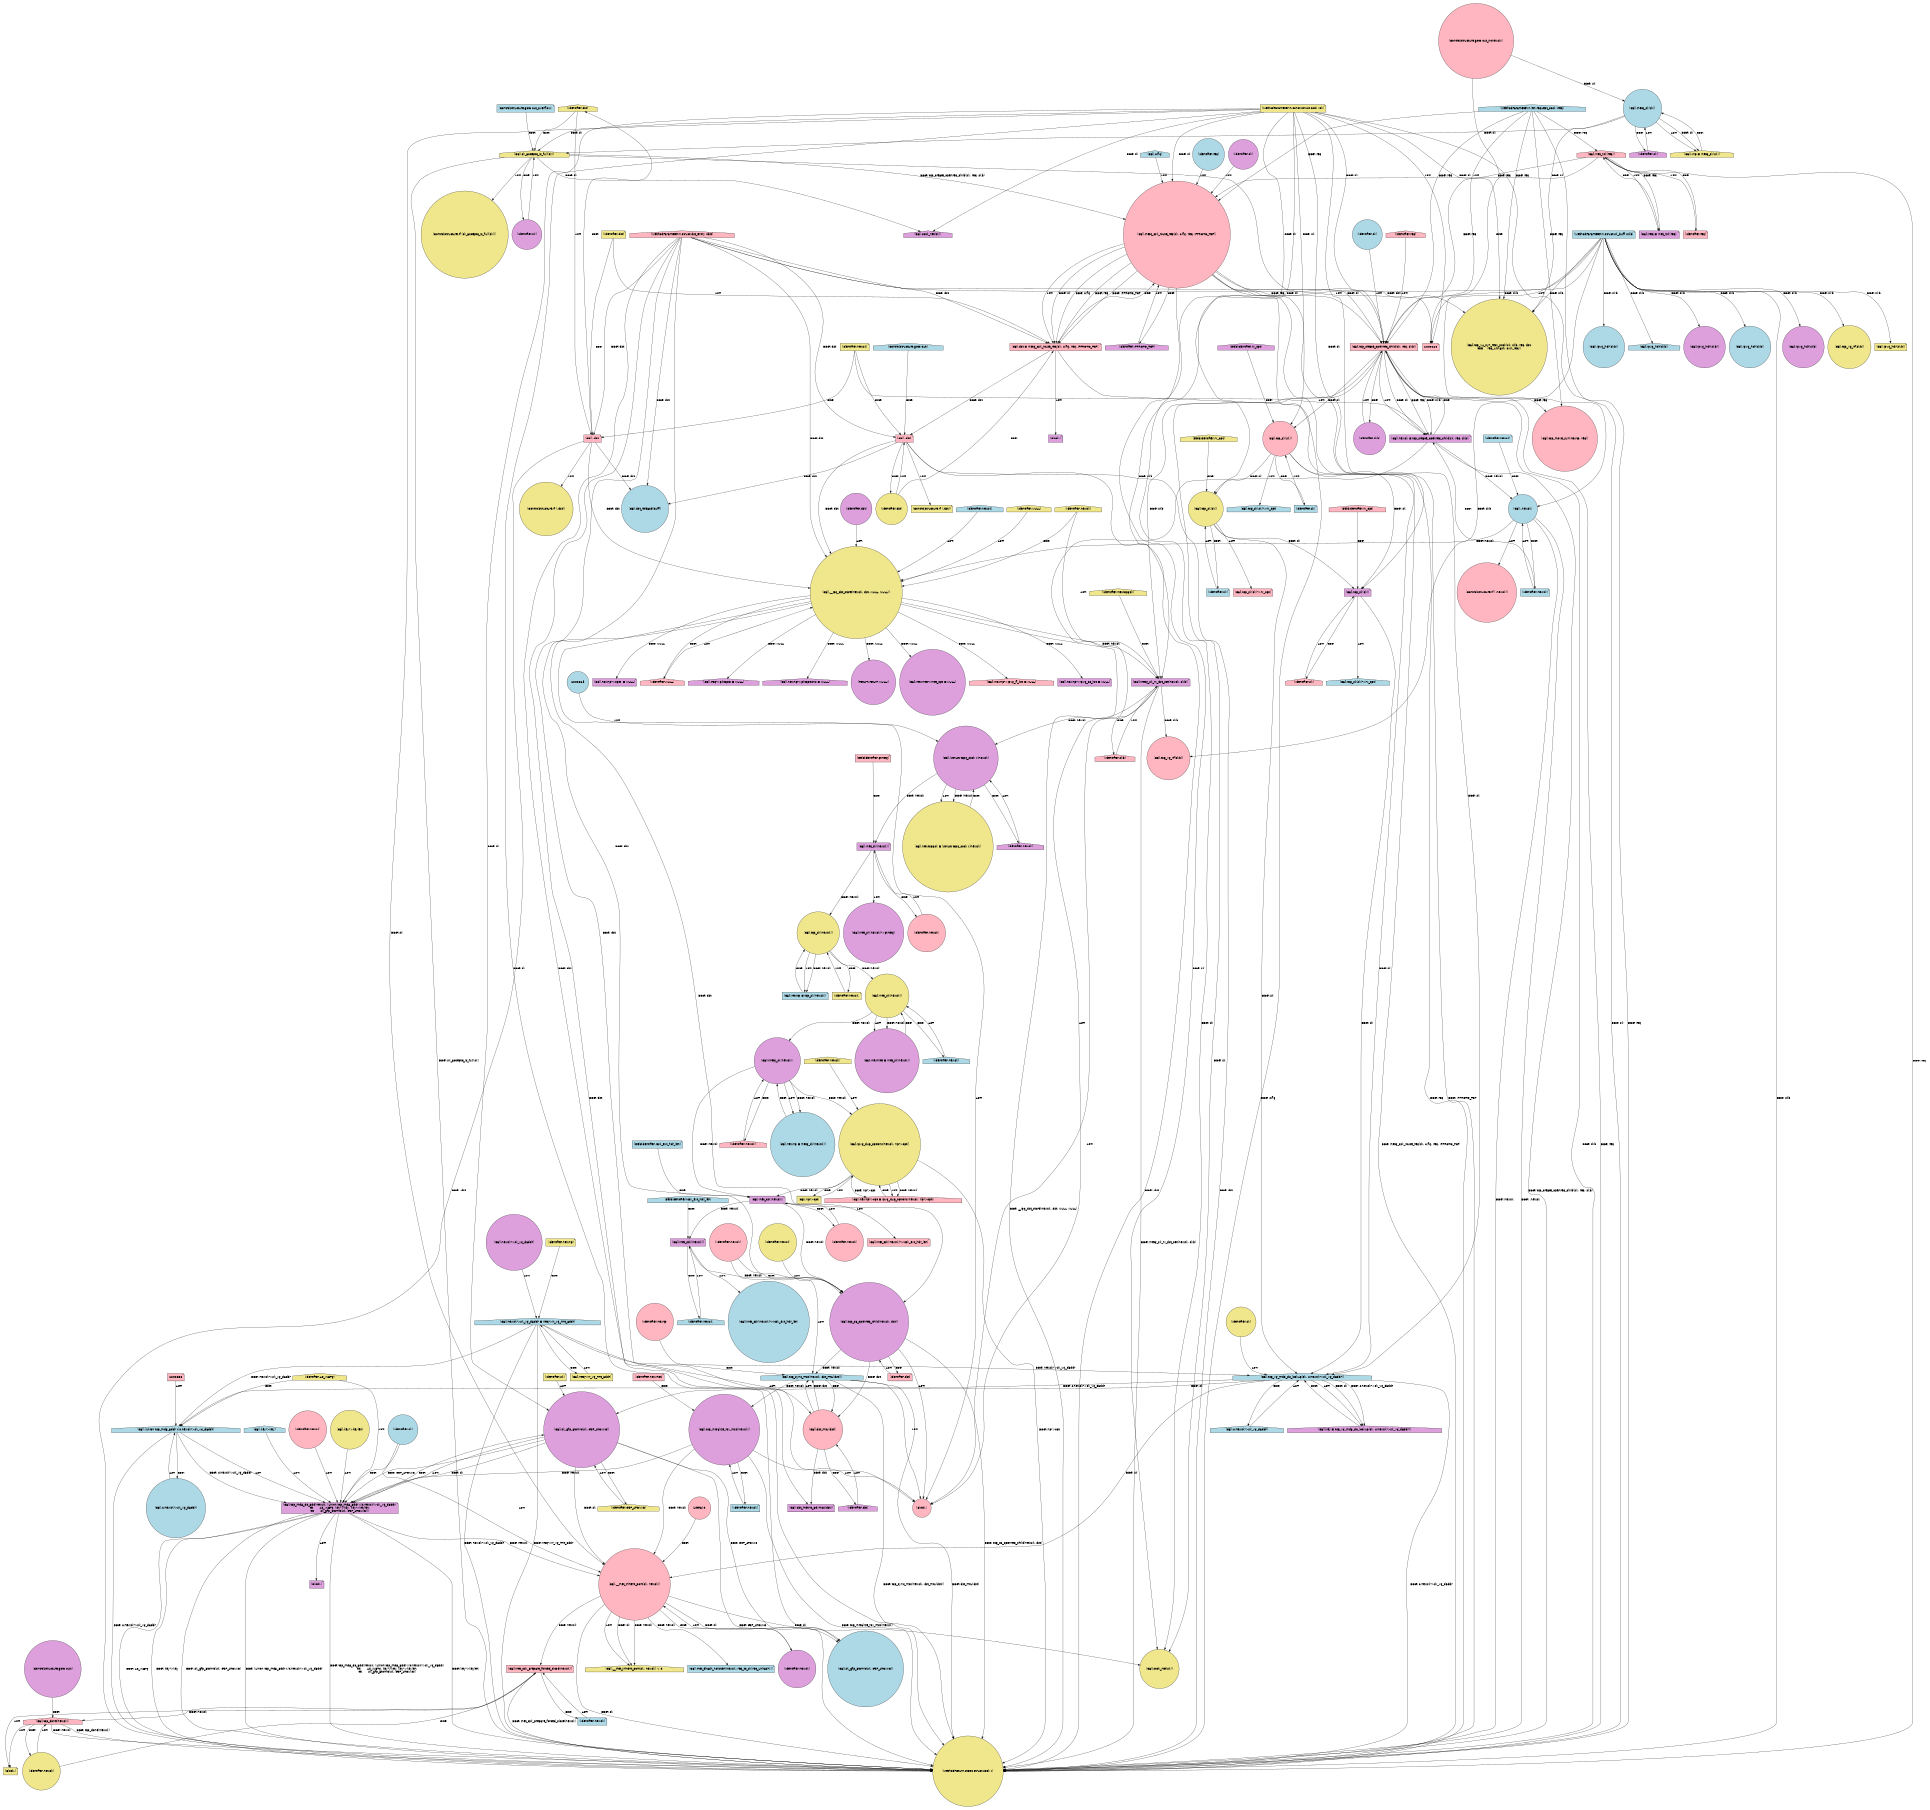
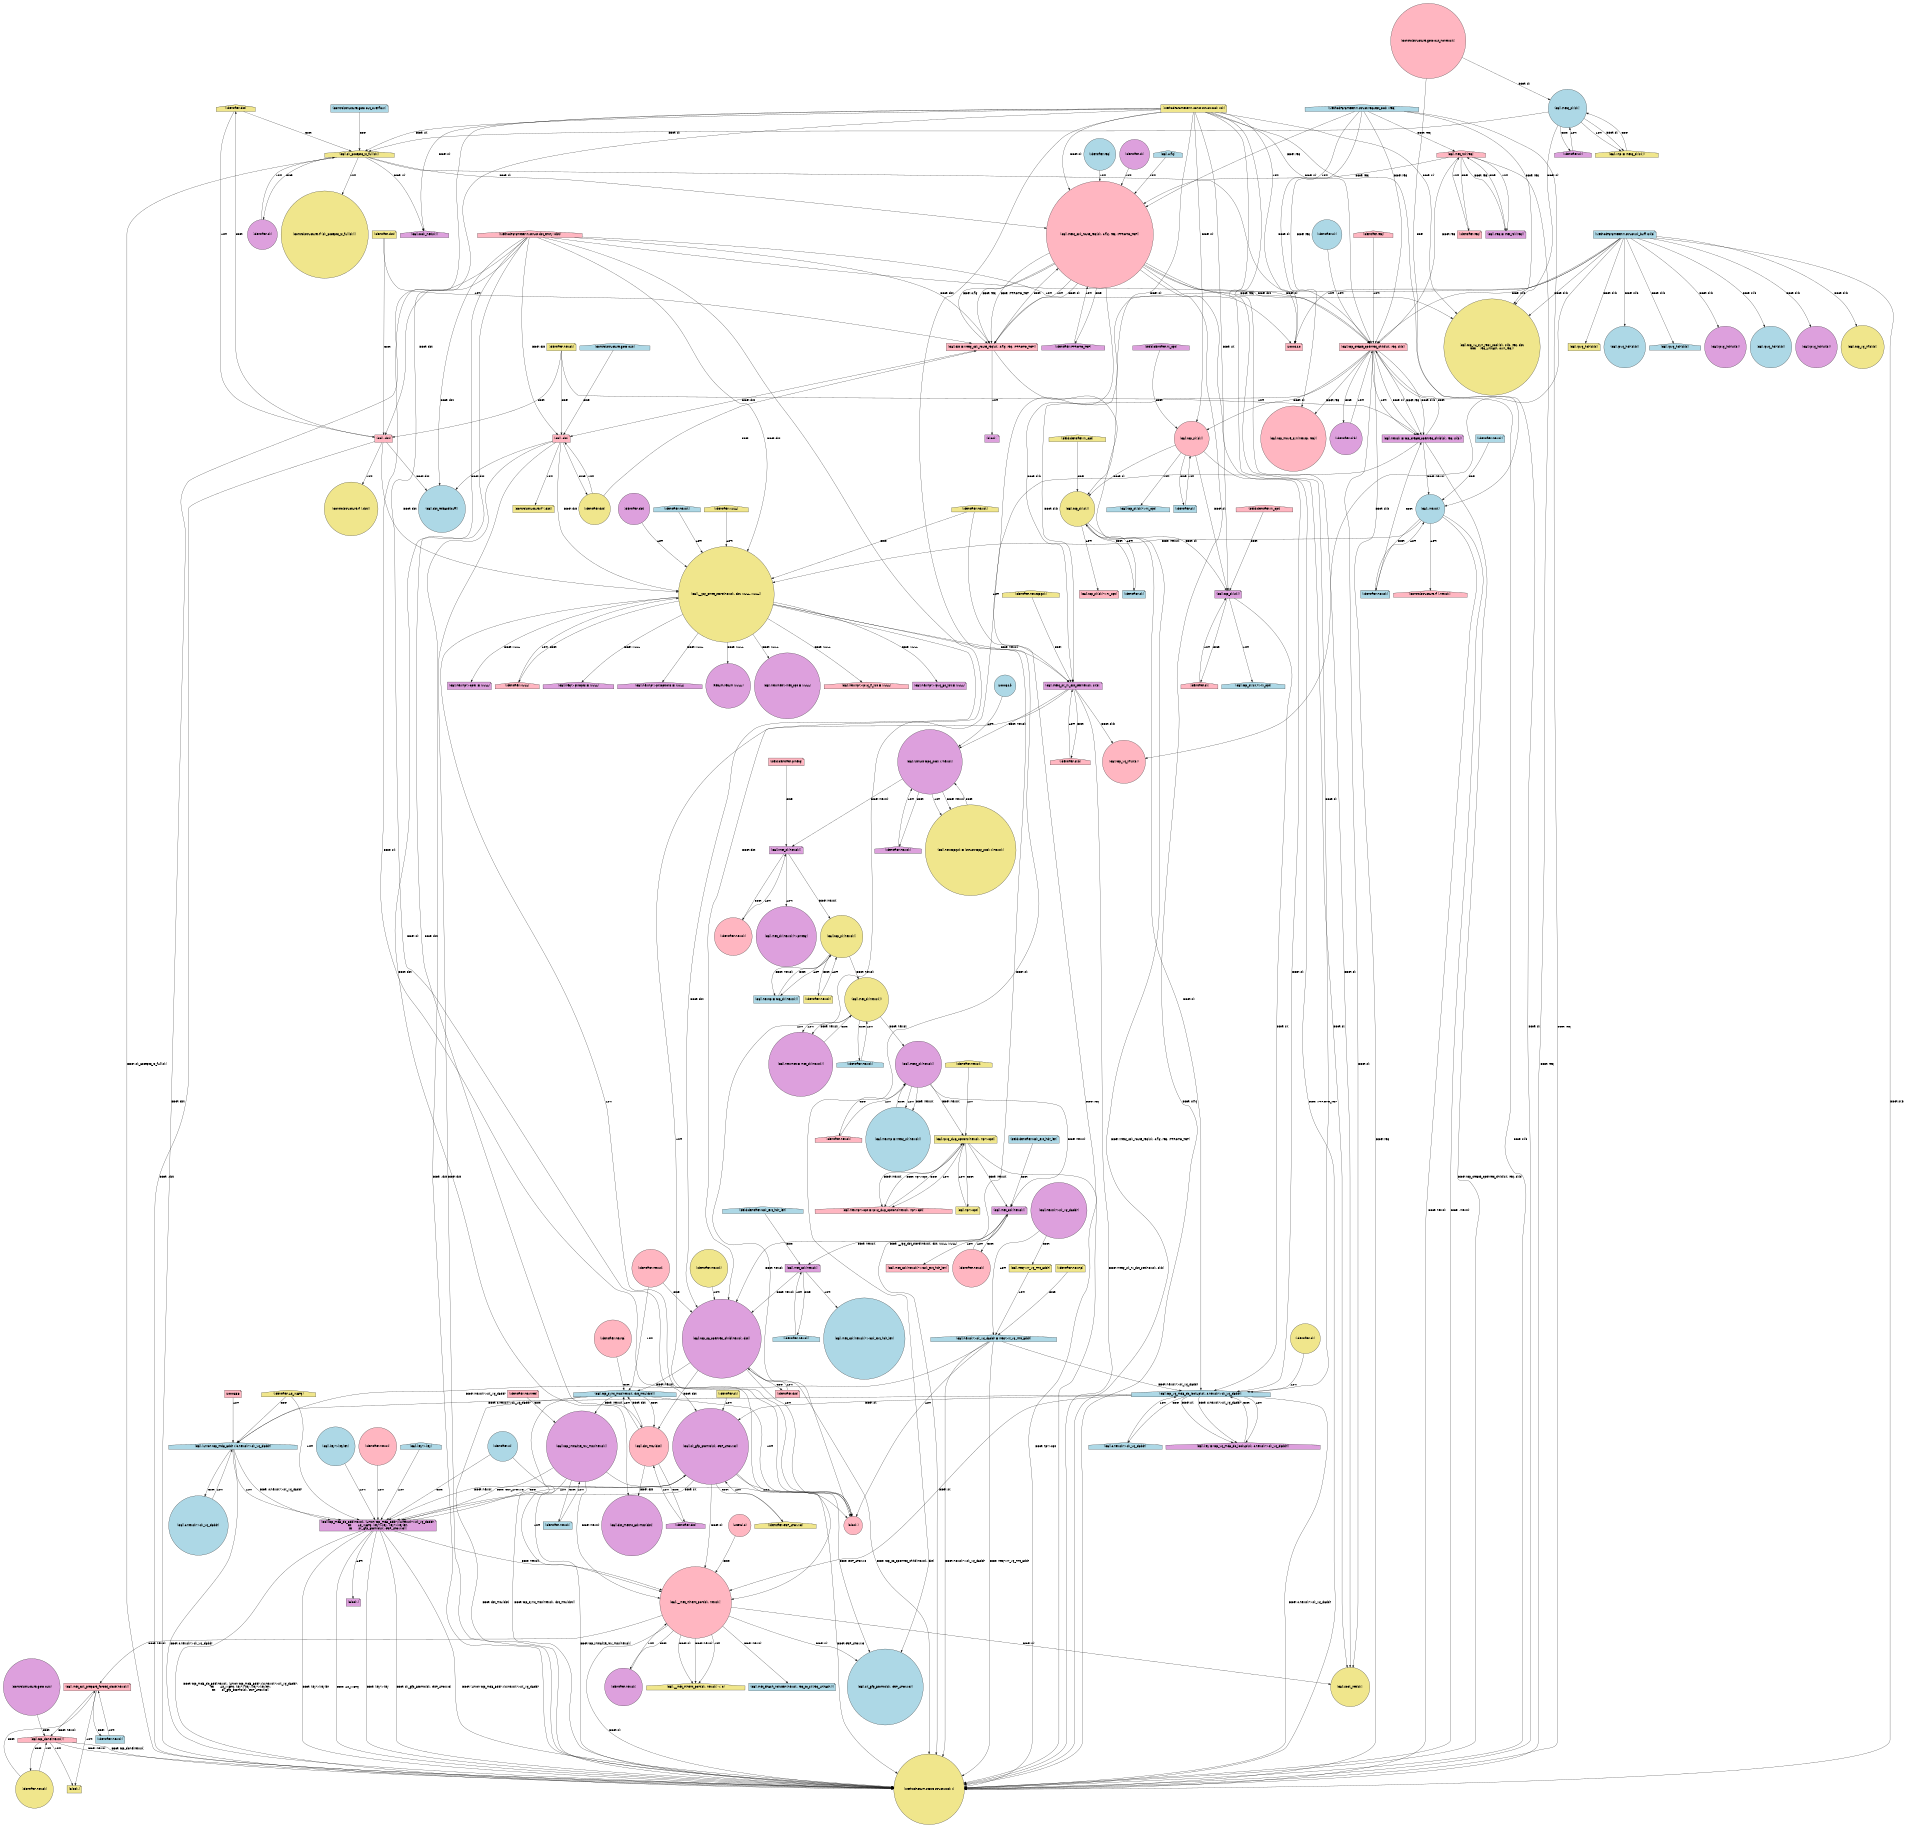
(1532, 109) -> (1362, 109)
(953, 176) -> (505, 176)
(856, 593) -> (726, 594)
(1487, 593) -> (1430, 594)
(880, 1144) -> (966, 1139)
(554, 1352) -> (1040, 1249)
(350, 1430) -> (336, 1446)
(811, 1508) -> (632, 1525)
(688, 1758) -> none
